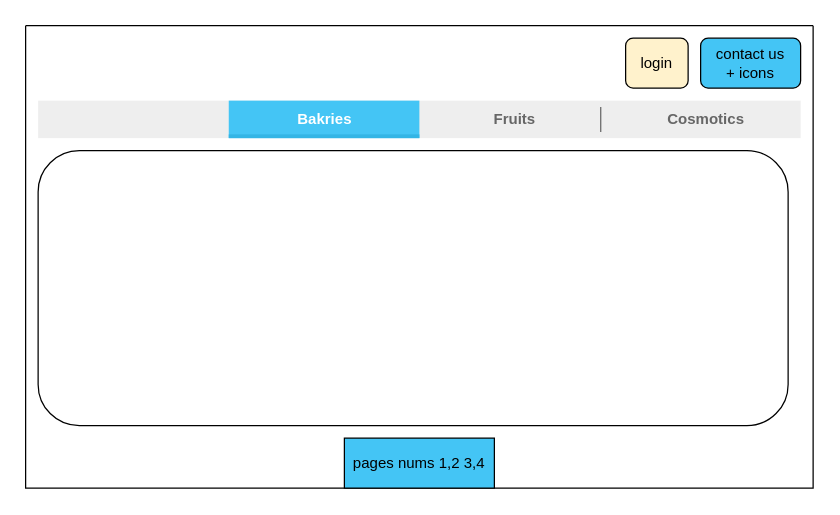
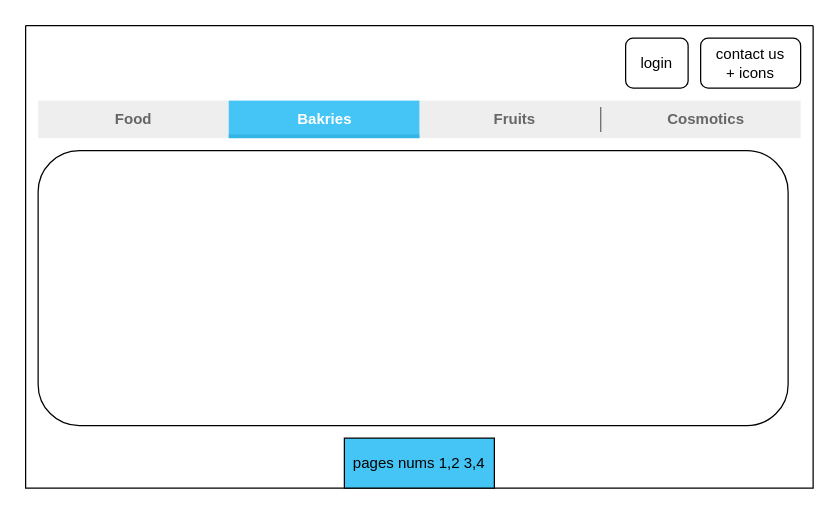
(657, 63) -> (657, 63)
(751, 63) -> (751, 63)
none -> (133, 119)
